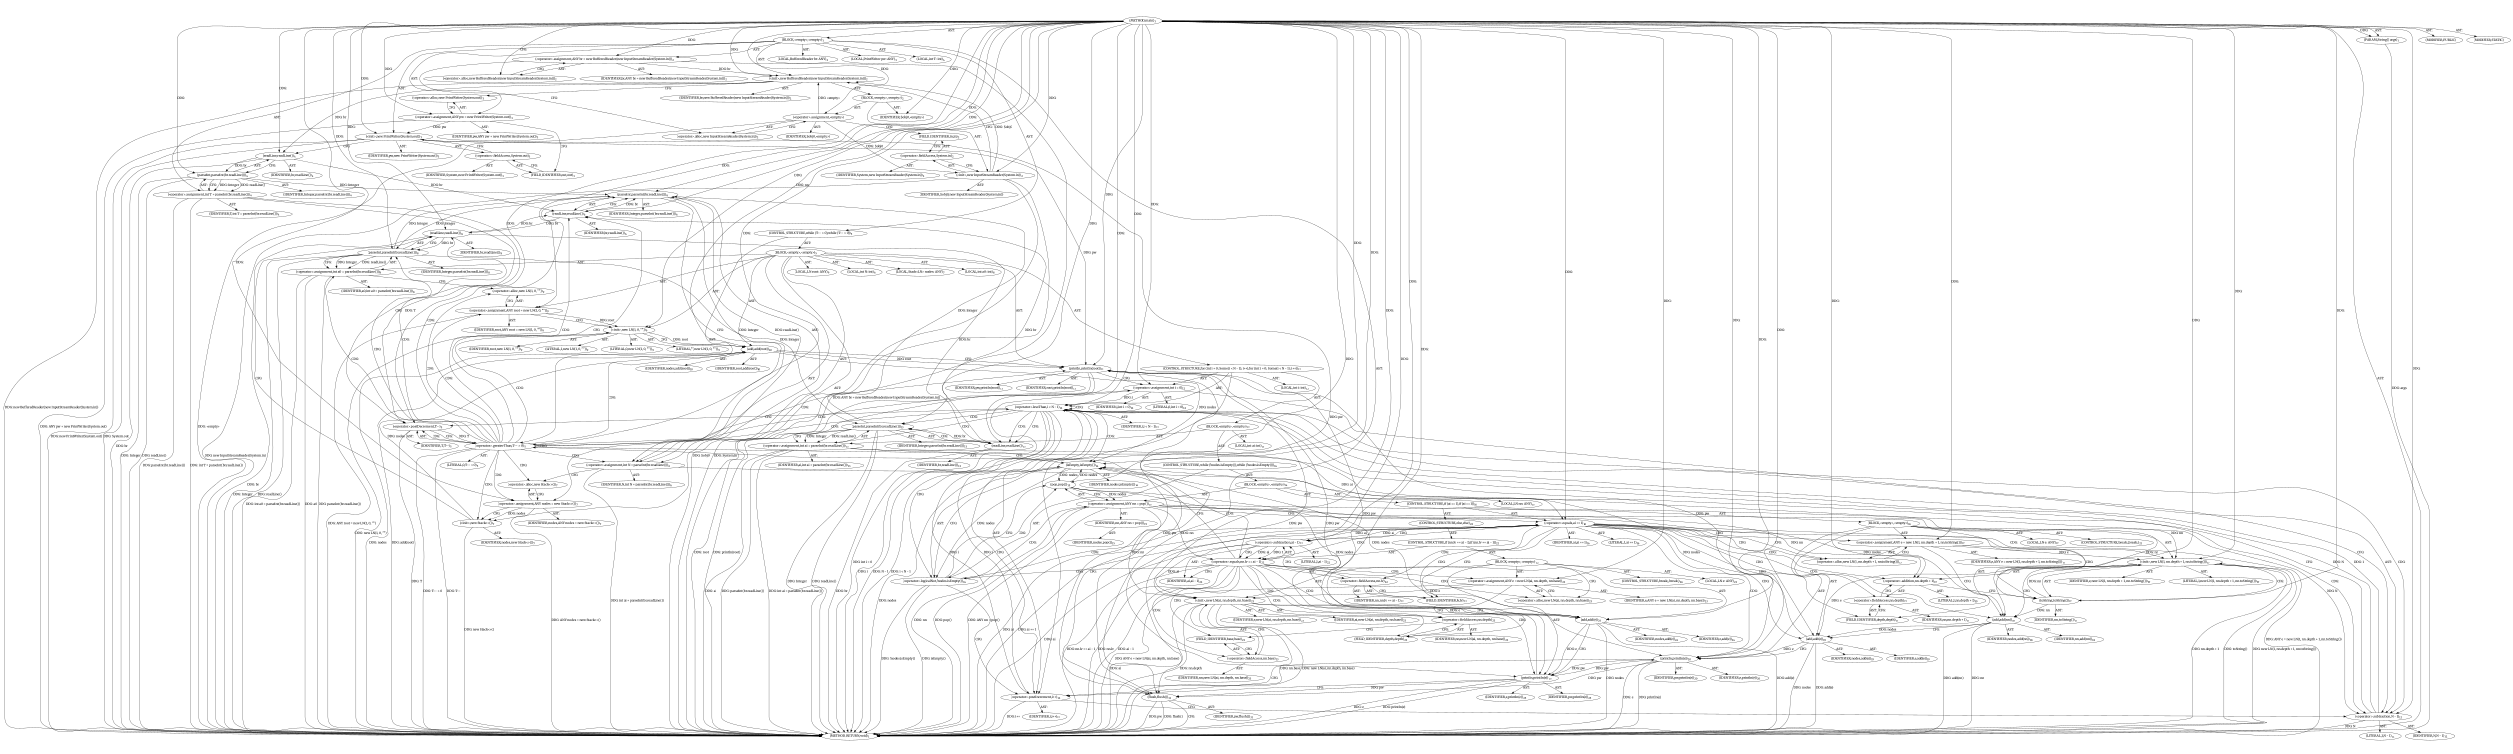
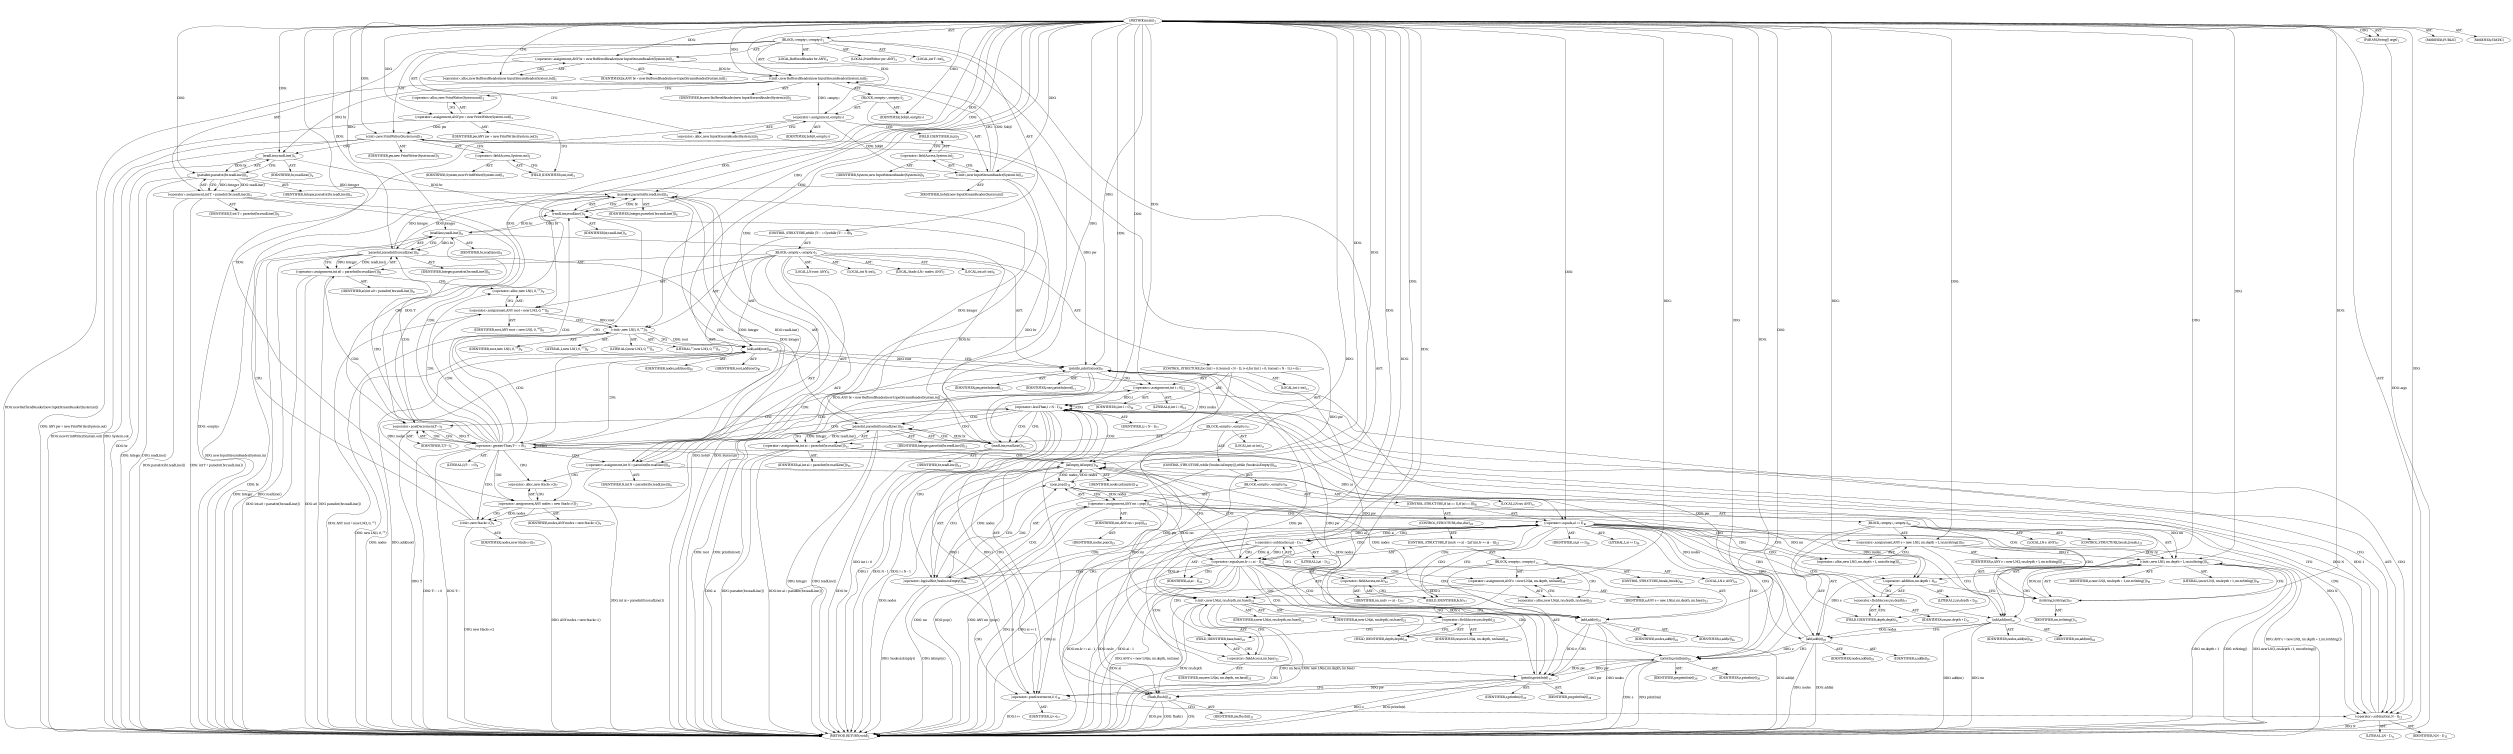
(802, 185) -> (802, 185)
(2032, 611) -> none
